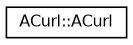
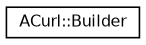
(67, 22) -> (73, 22)
